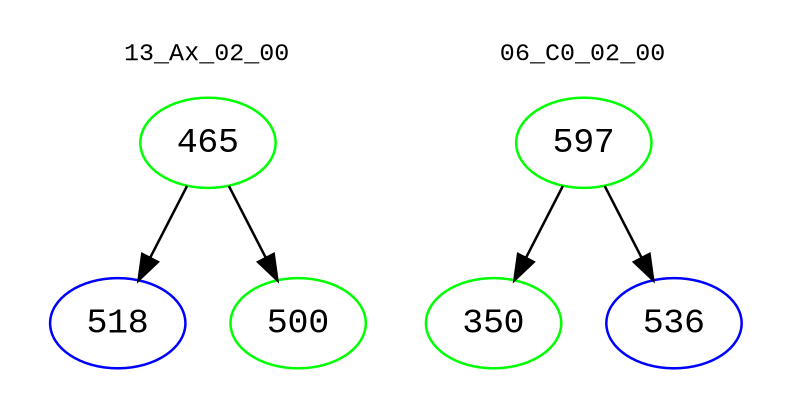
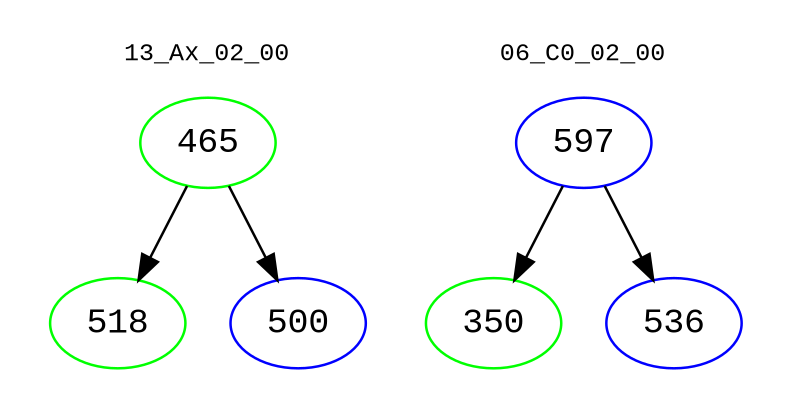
(584, 143) -> (584, 143)
(118, 323) -> (118, 323)
(298, 323) -> (298, 323)
